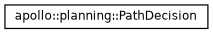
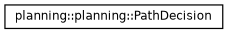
(106, 17) -> (114, 17)
